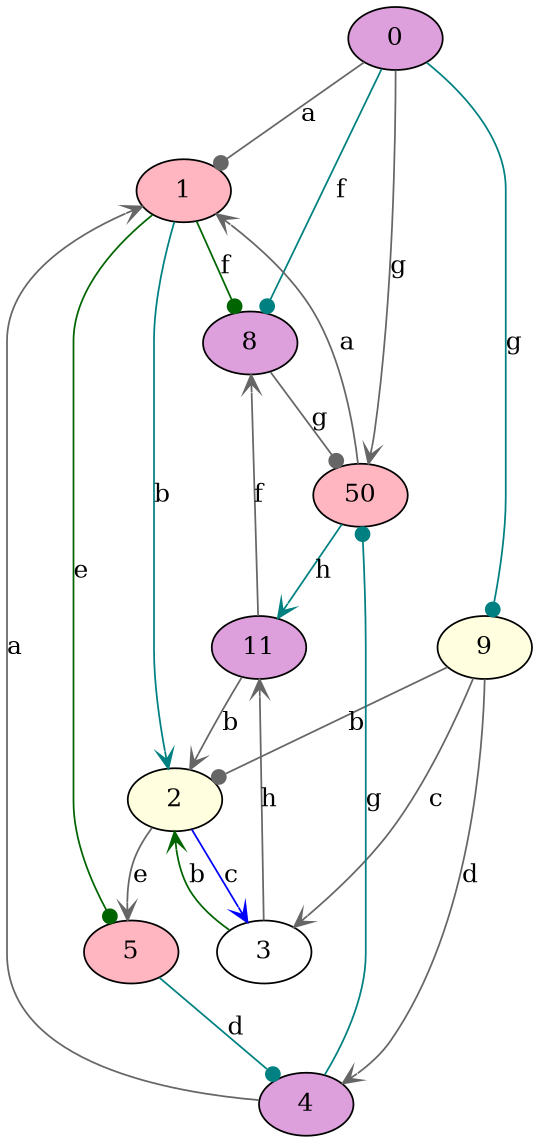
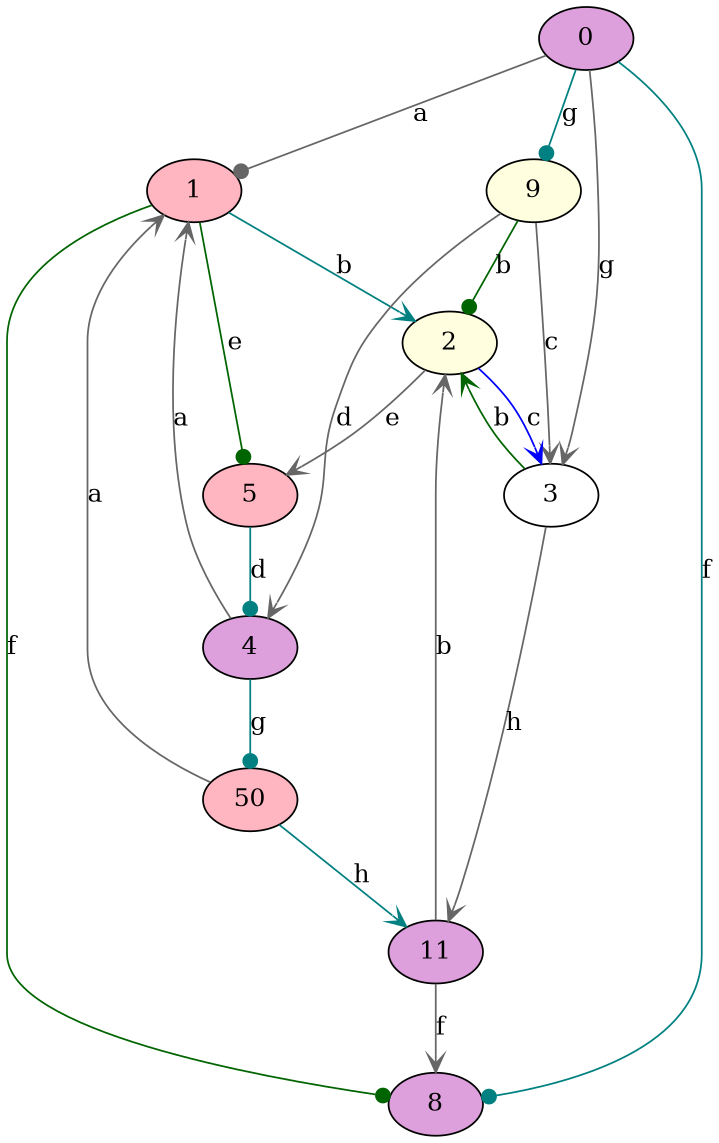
(390, 259) -> (599, 260)
(301, 414) -> none
(337, 720) -> (495, 260)
